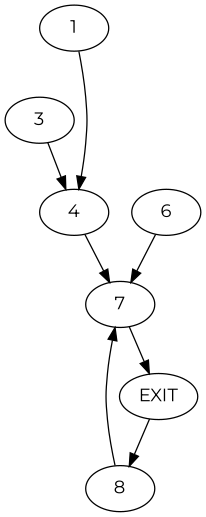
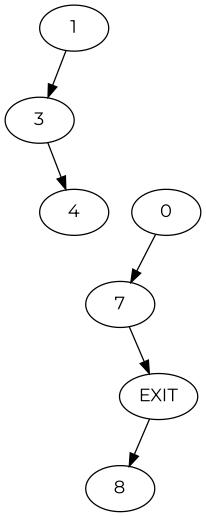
(87, 114) -> (59, 68)
(166, 212) -> (166, 212)
(94, 253) -> none
(106, 403) -> none
